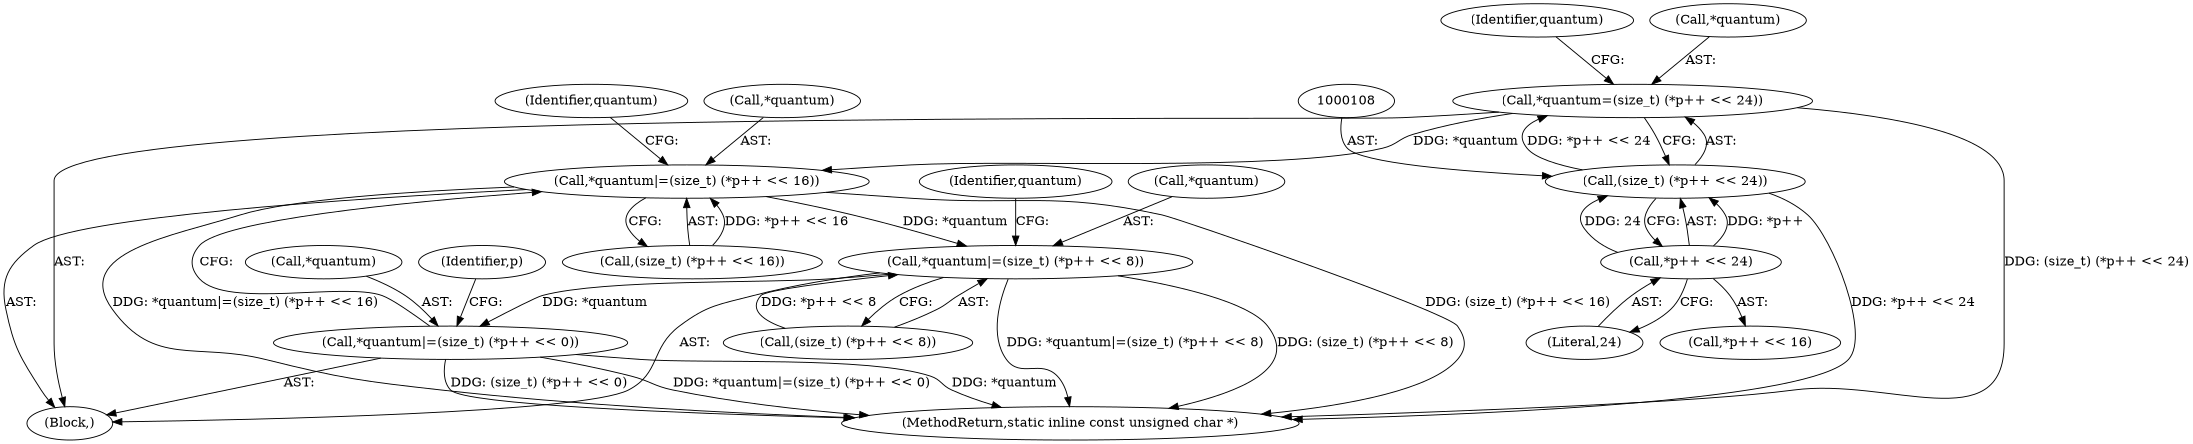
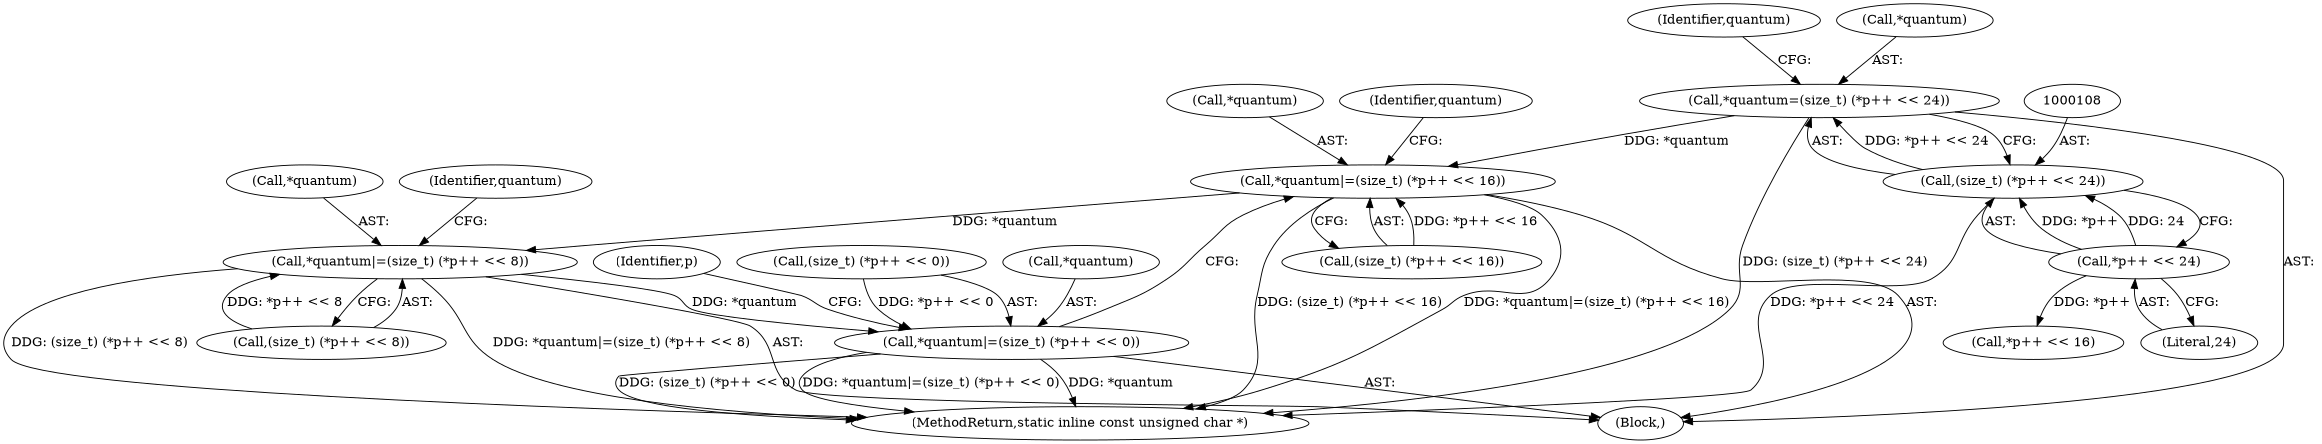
none -> (862, 262)
(1755, 302) -> (2092, 302)
